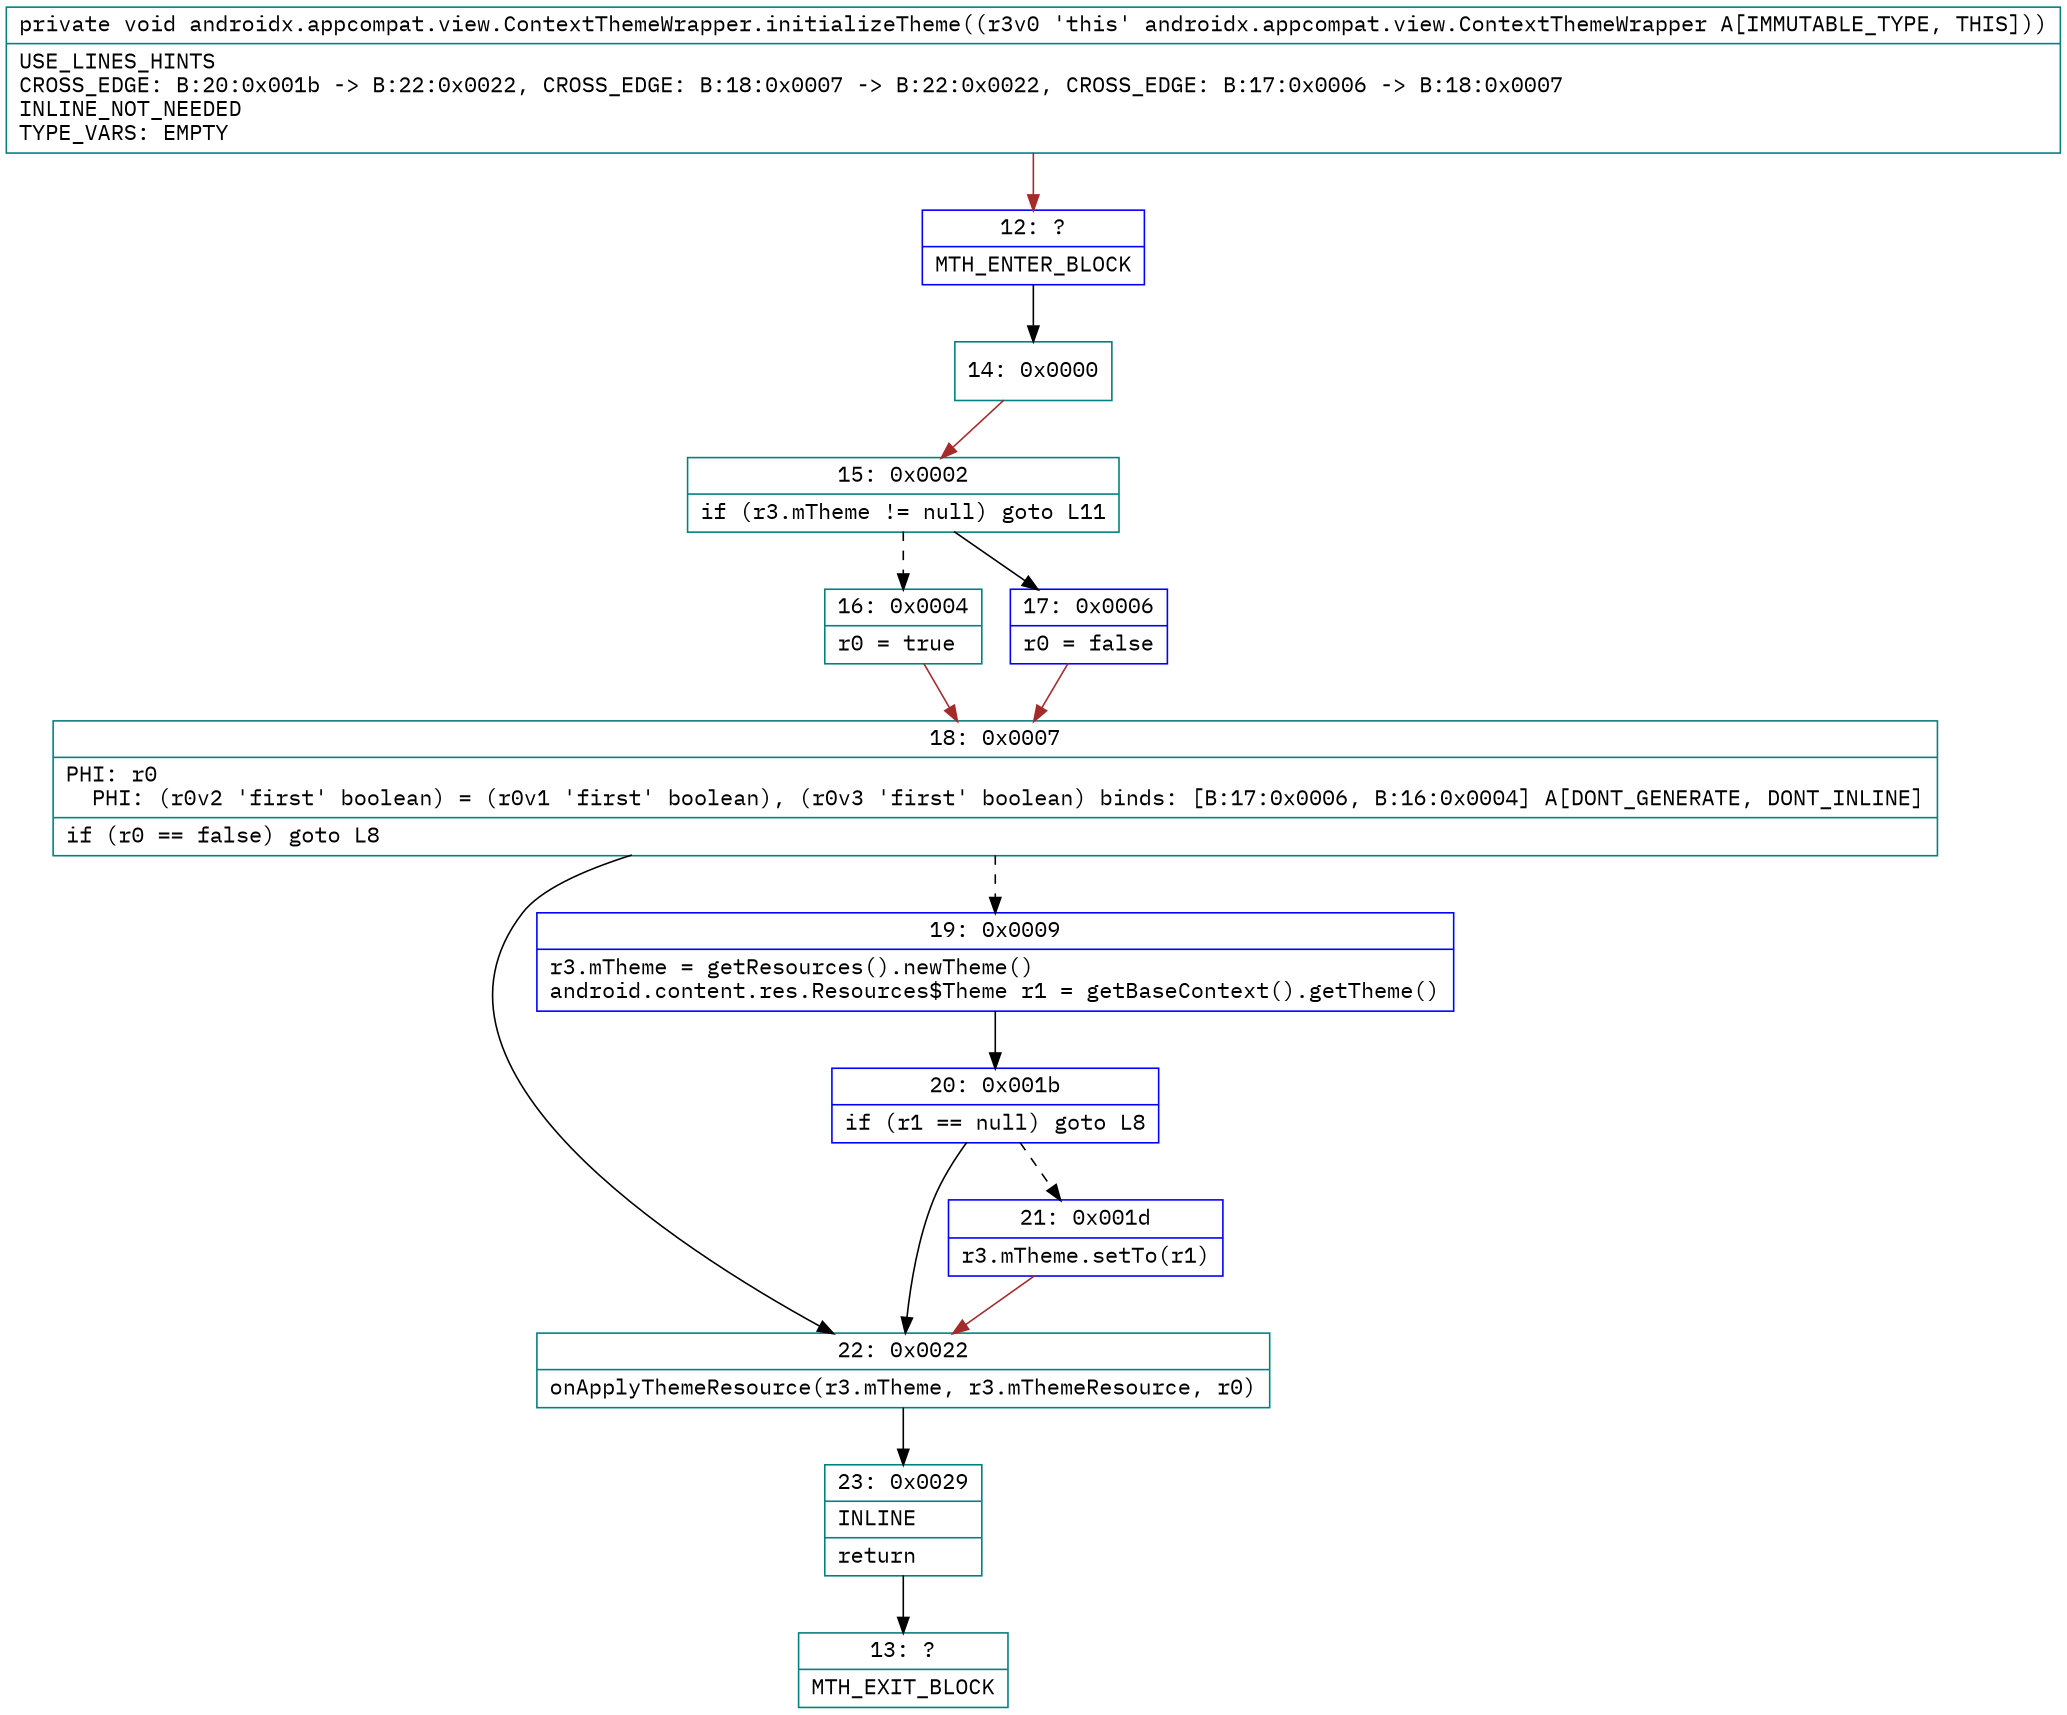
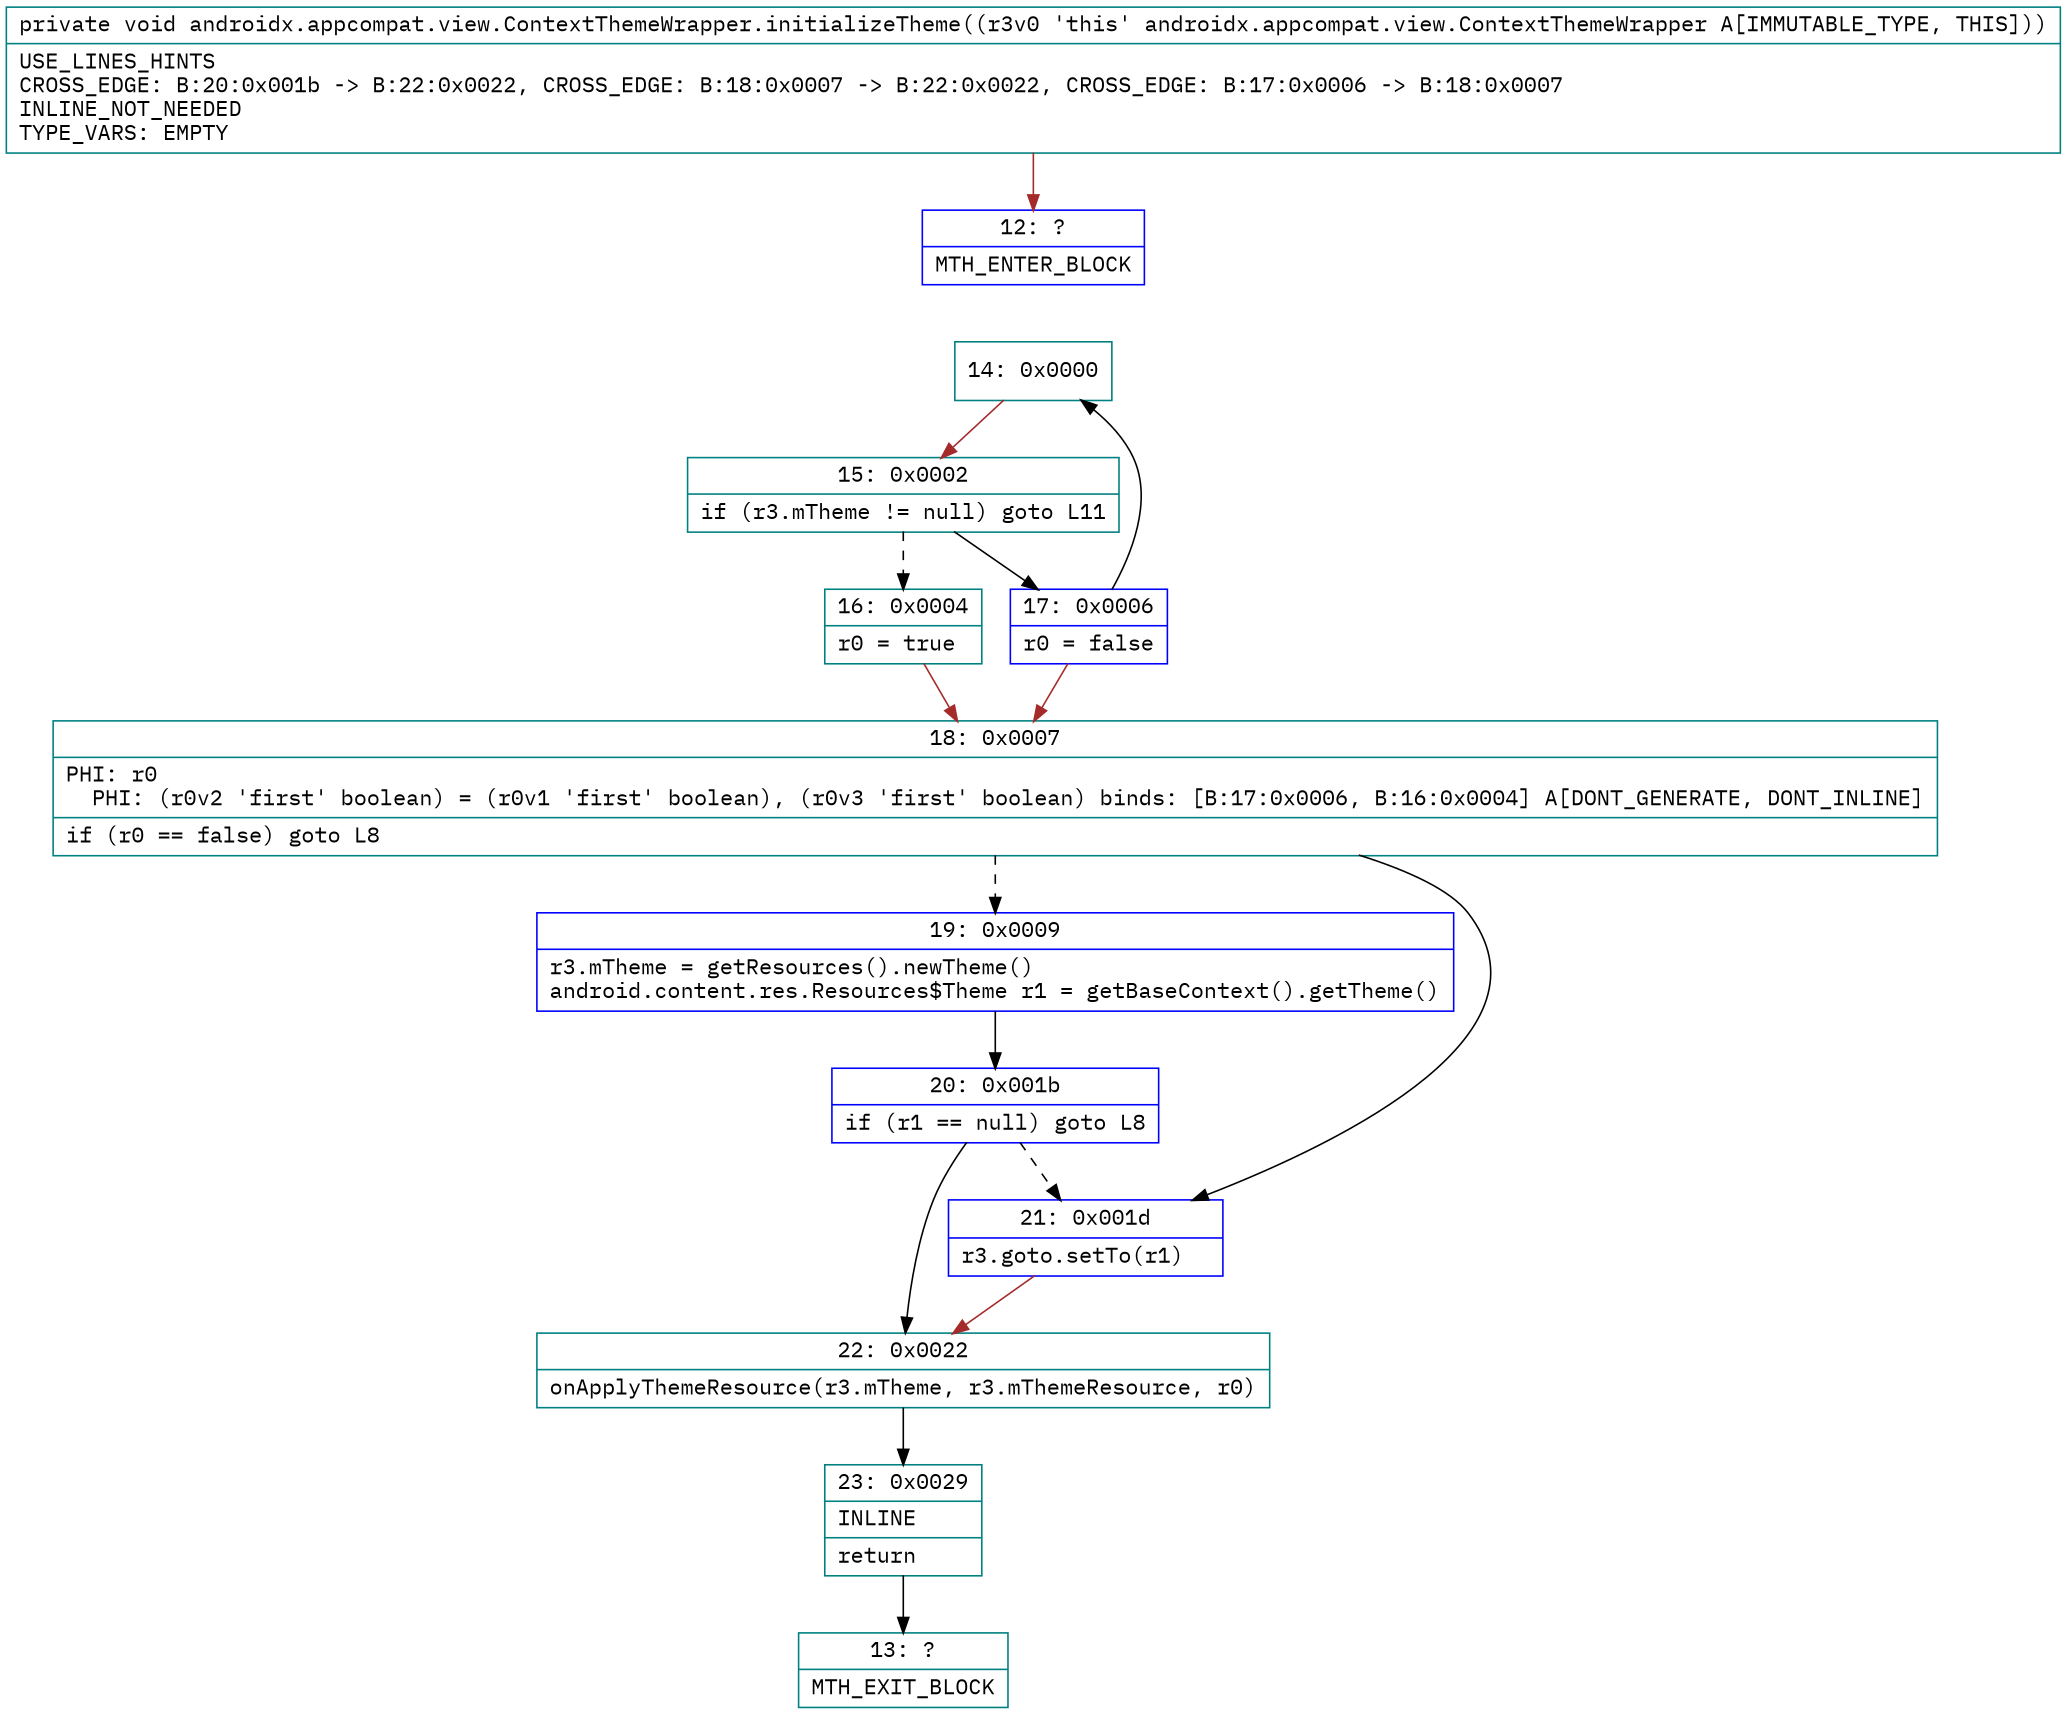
(1033, 305) -> (1141, 495)
(545, 1116) -> (1450, 1054)
(1086, 1256) -> (1073, 1256)
